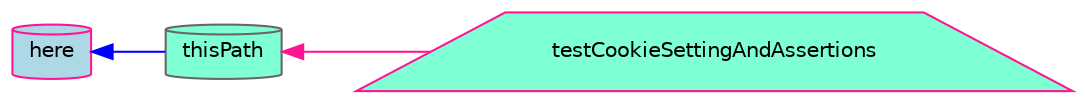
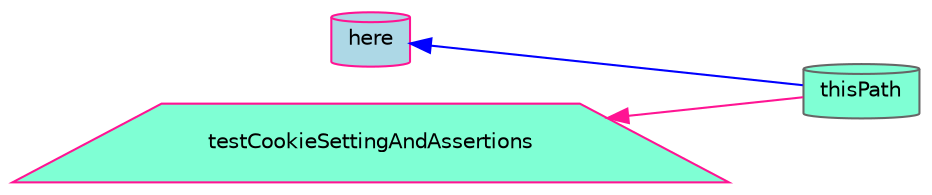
(367, 52) -> (716, 107)
